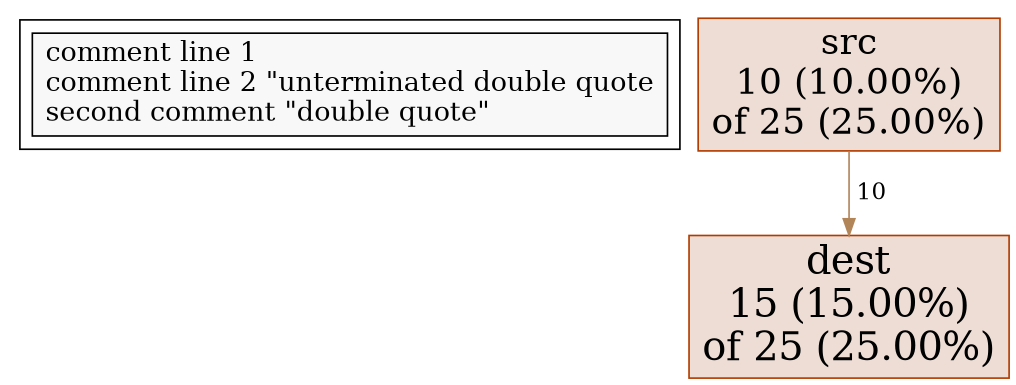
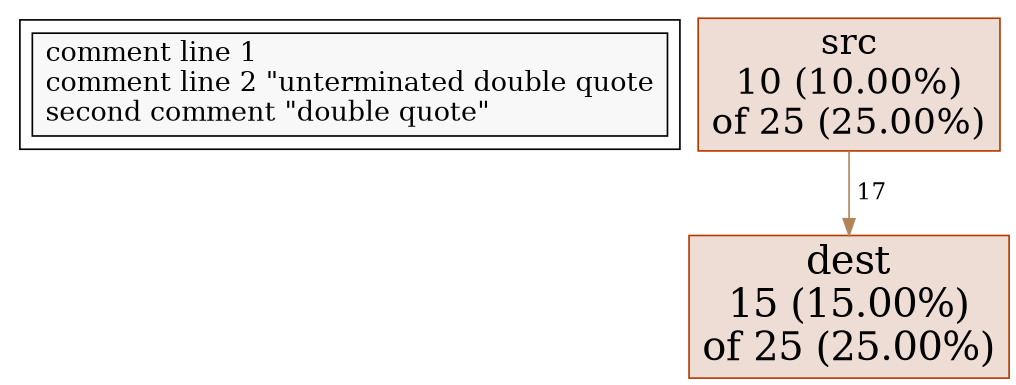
(868, 193) -> (868, 193)
